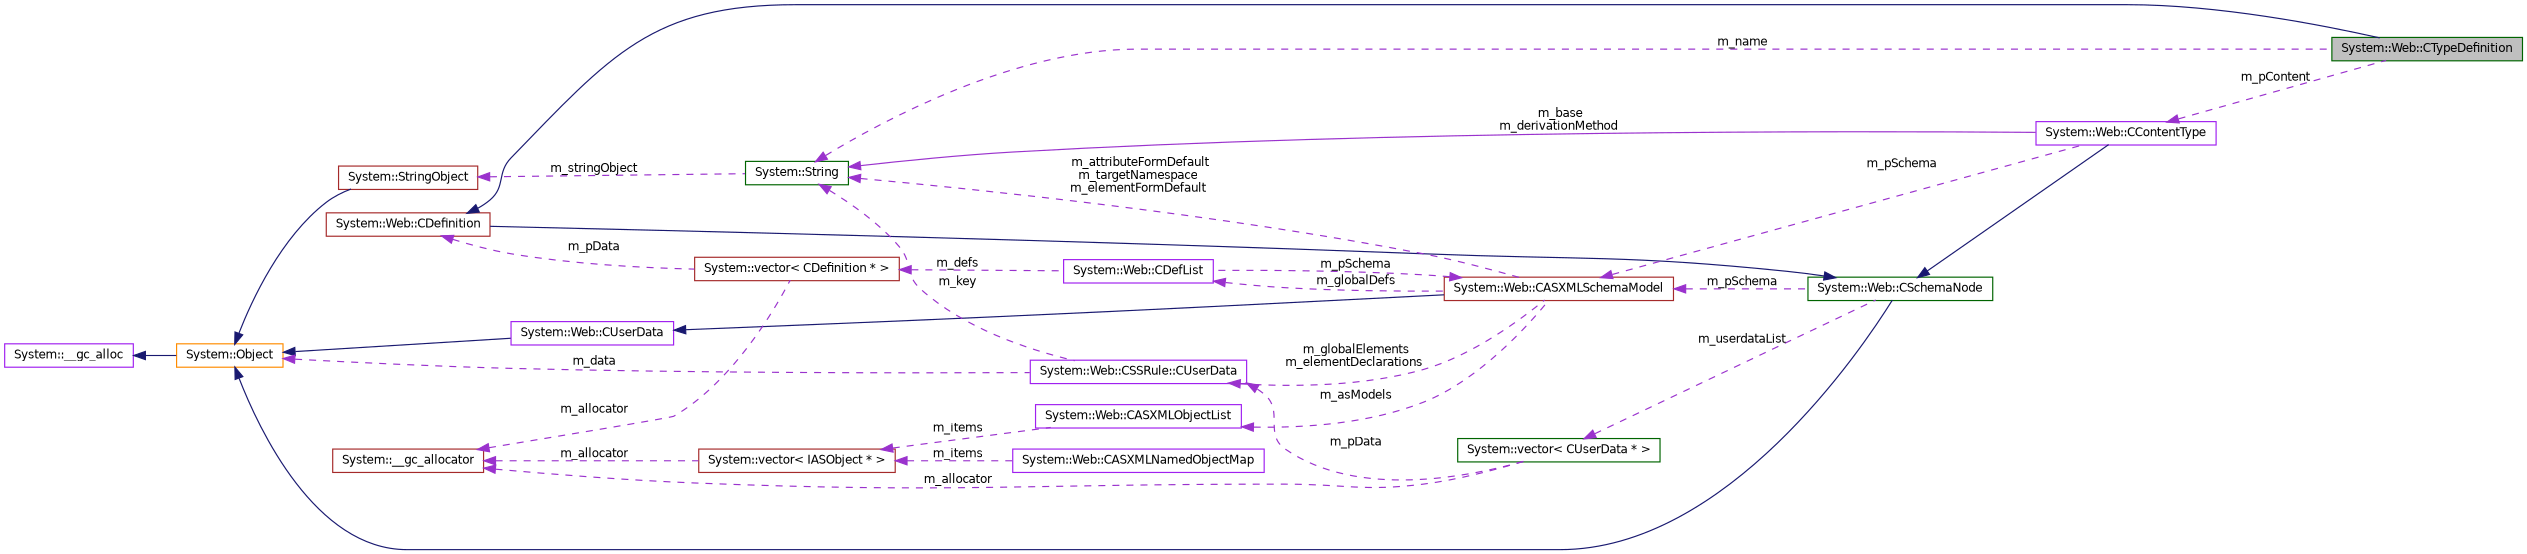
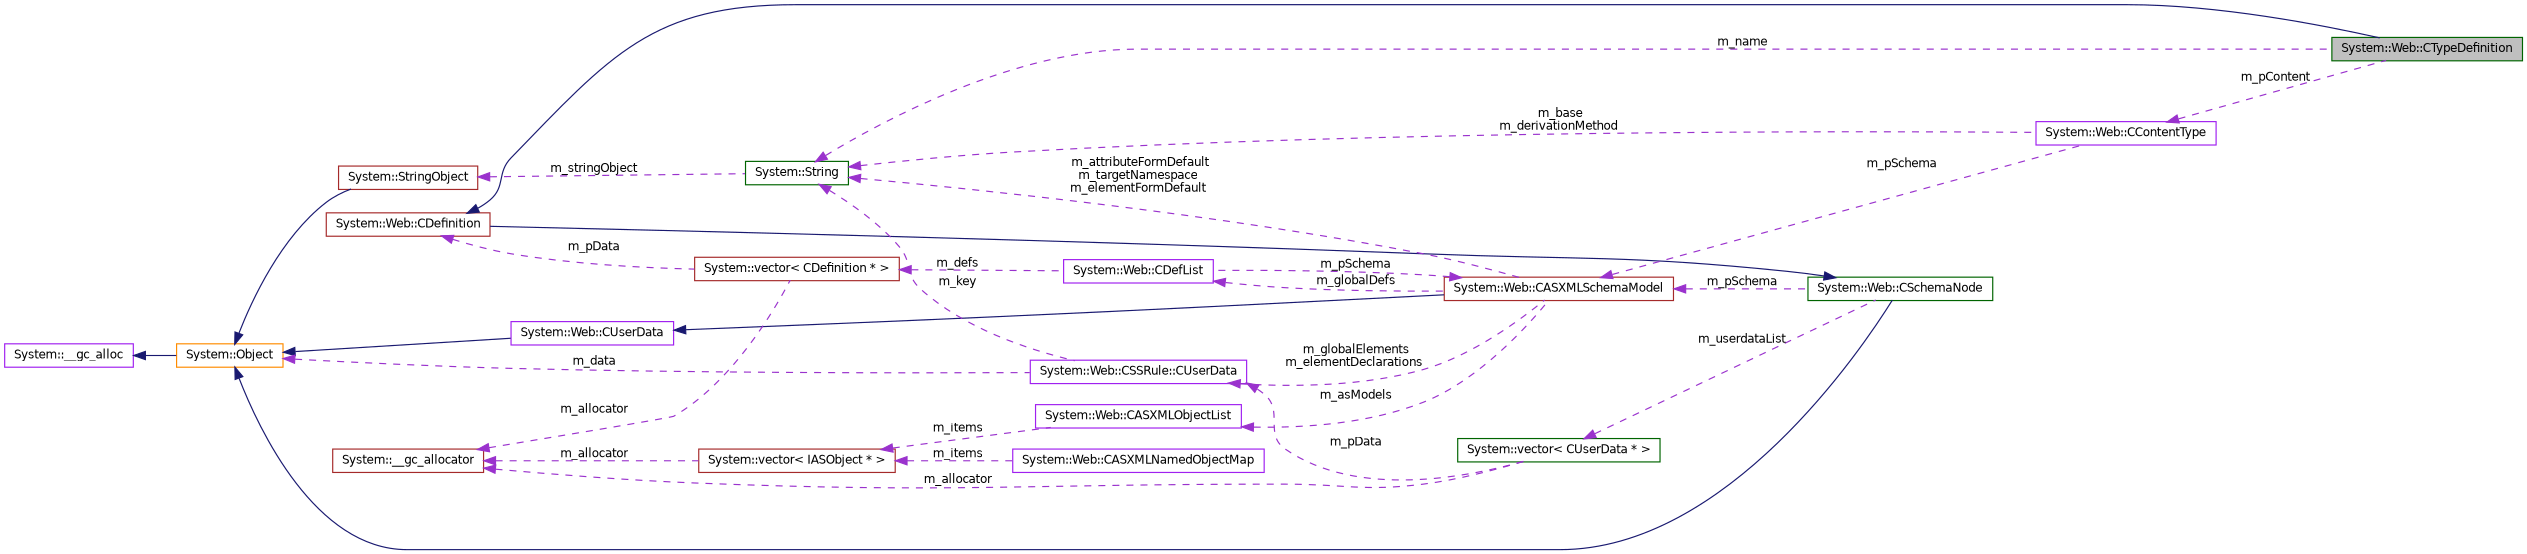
(1448, 136) -> (1448, 136)
(2018, 208) -> none
